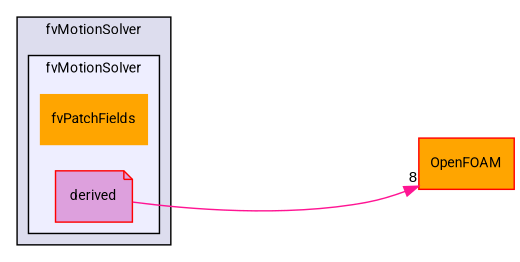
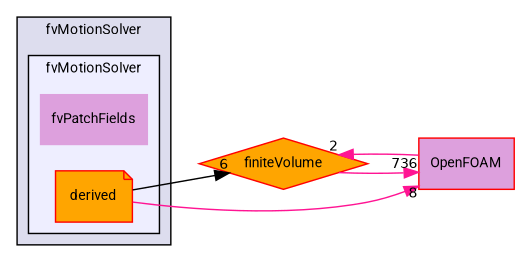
(94, 120) -> (94, 120)
none -> (283, 164)
(467, 164) -> (467, 164)
(94, 196) -> (94, 196)
